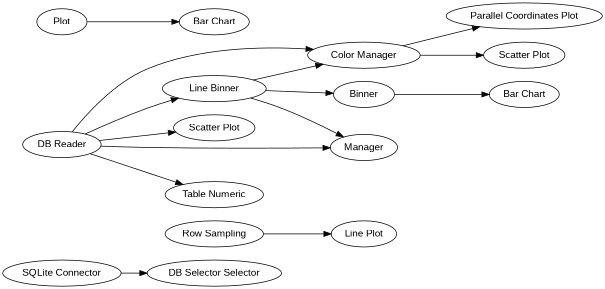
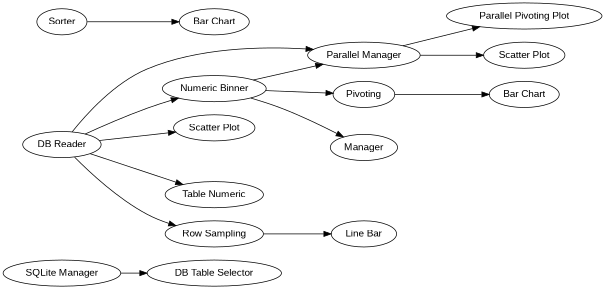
(524, 16) -> (524, 16)
(62, 22) -> (62, 22)
(364, 55) -> (364, 55)
(214, 89) -> (214, 89)
(364, 94) -> (364, 94)
(212, 148) -> (118, 196)
(364, 234) -> (364, 234)
(62, 273) -> (62, 273)
(214, 273) -> (214, 273)
